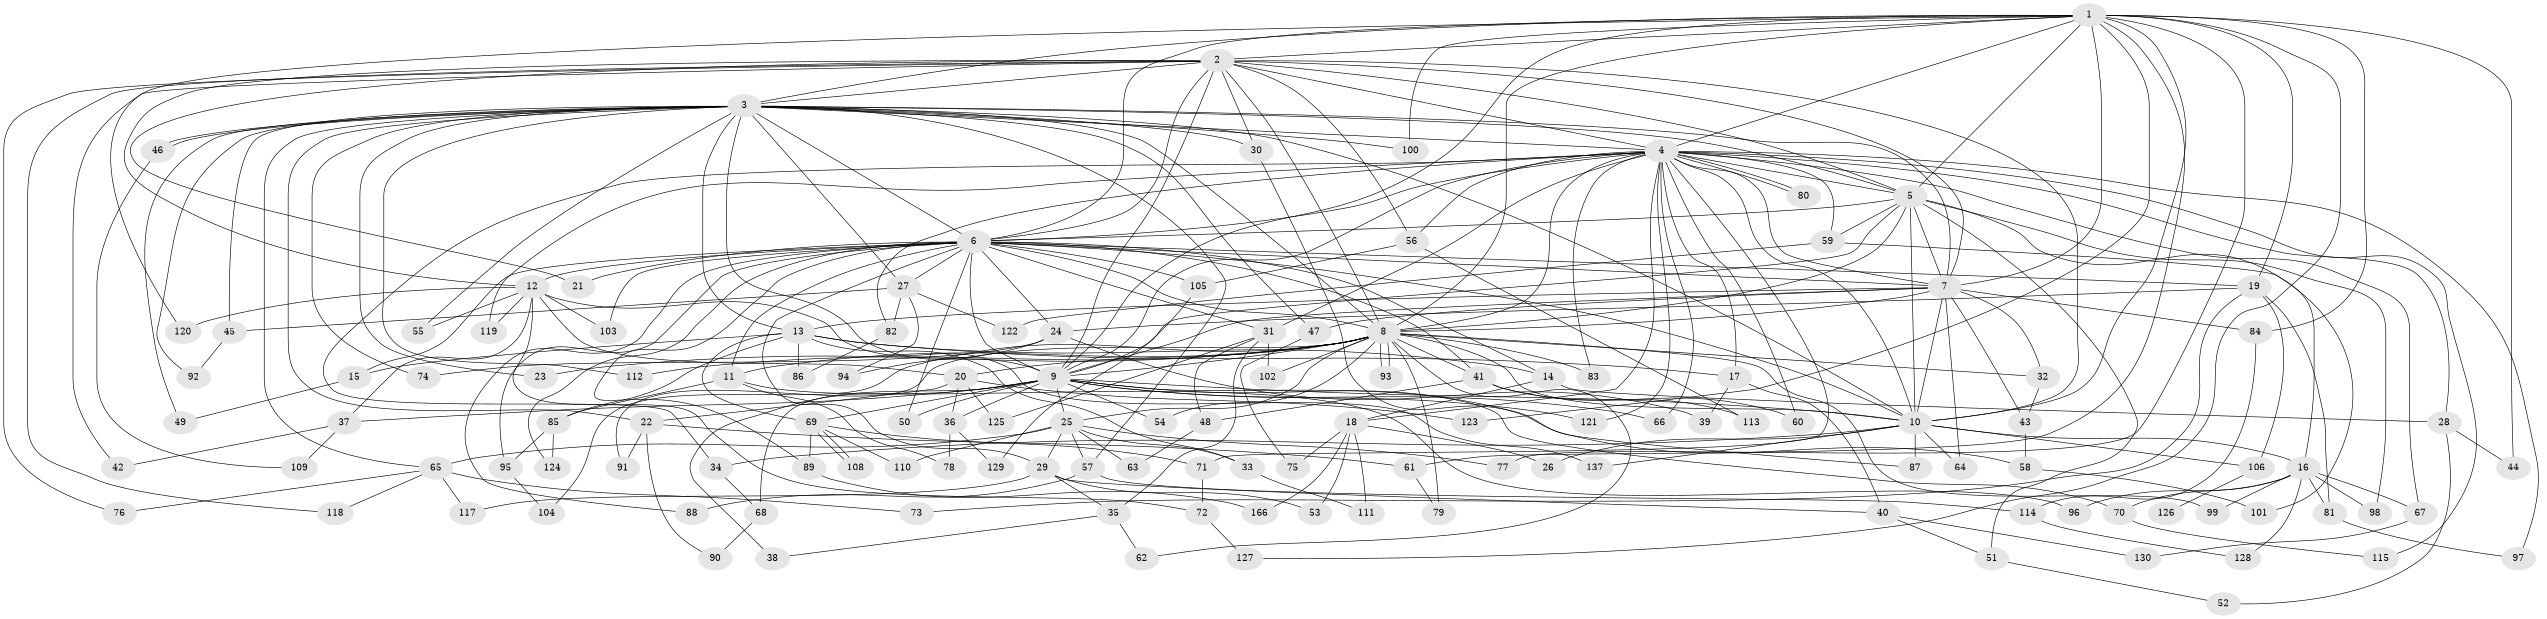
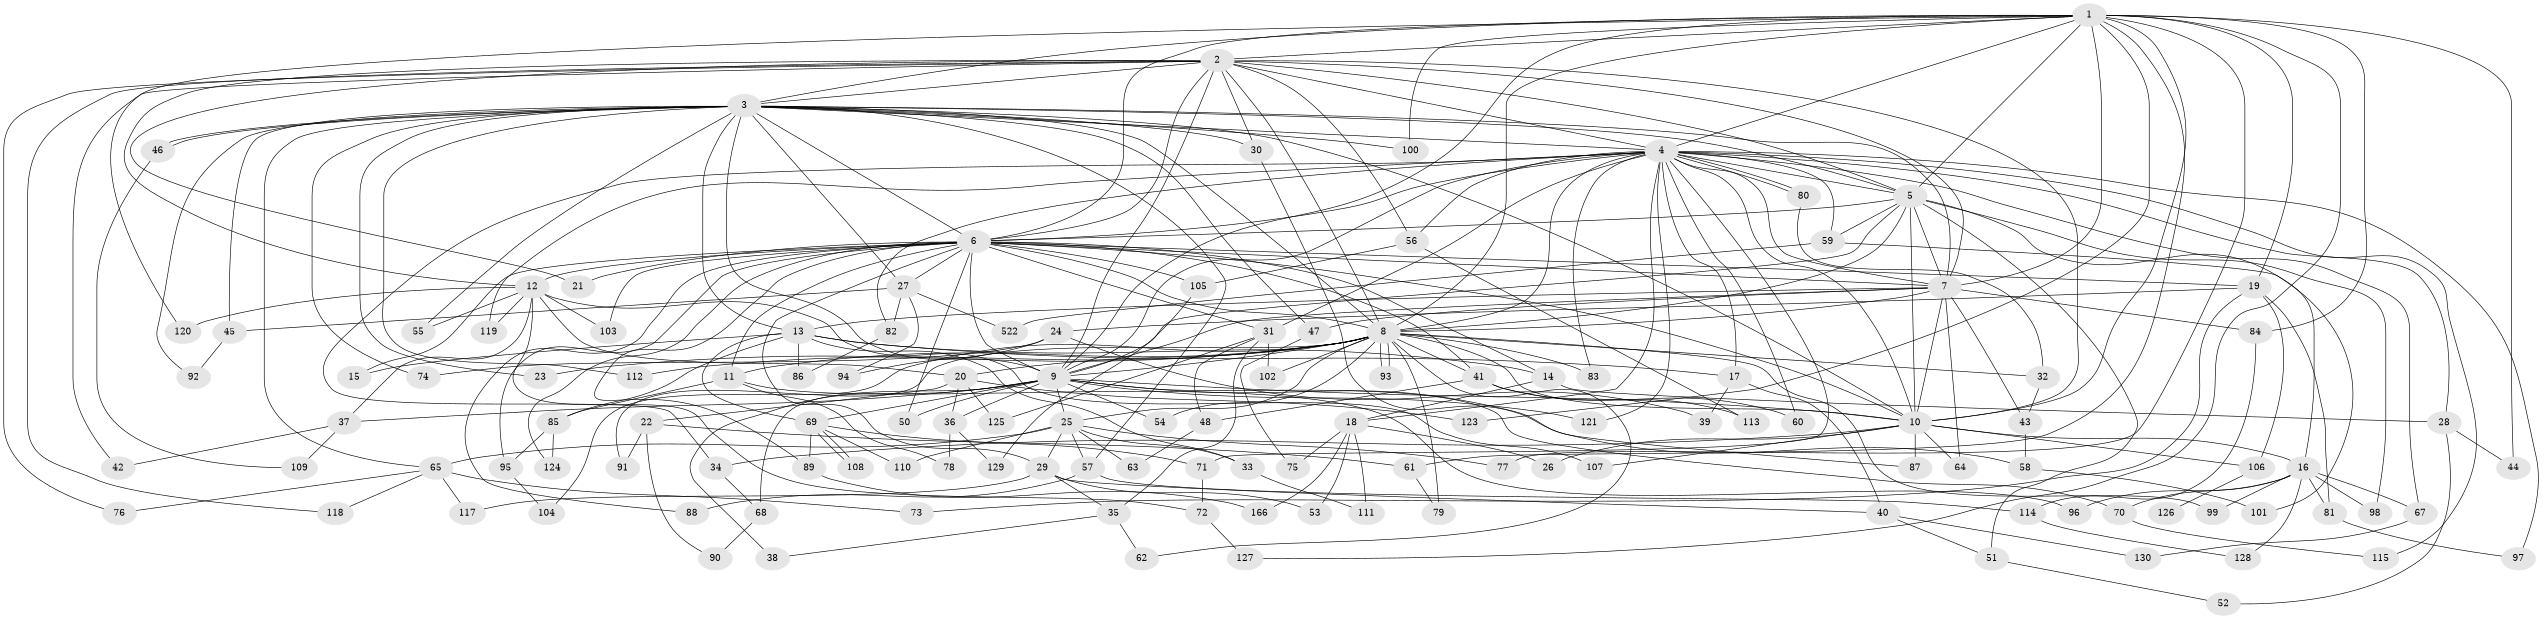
(288, 220) -> none
(1015, 287) -> none
(2011, 318) -> (1925, 270)
(1010, 332) -> (1010, 332)
(181, 423) -> none
(1660, 423) -> none
(1595, 468) -> (1595, 468)
